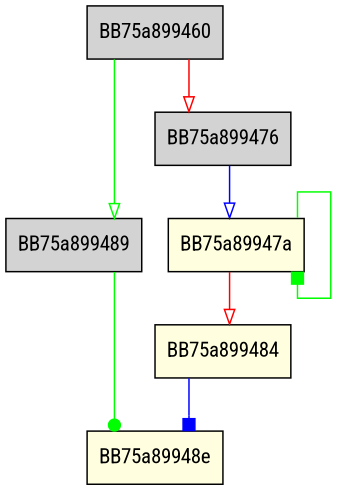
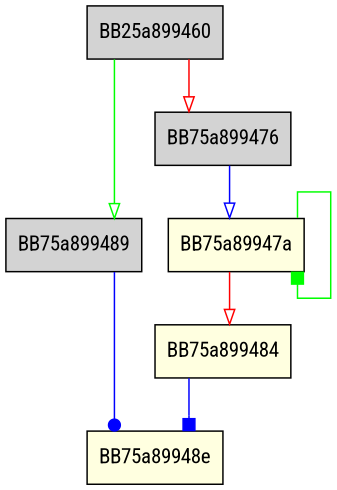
(155, 32) -> (155, 32)
(114, 346) -> (114, 346)
